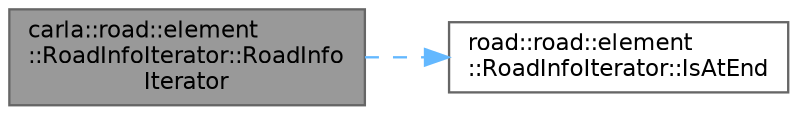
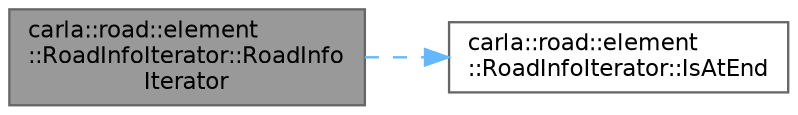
(619, 57) -> (619, 57)
